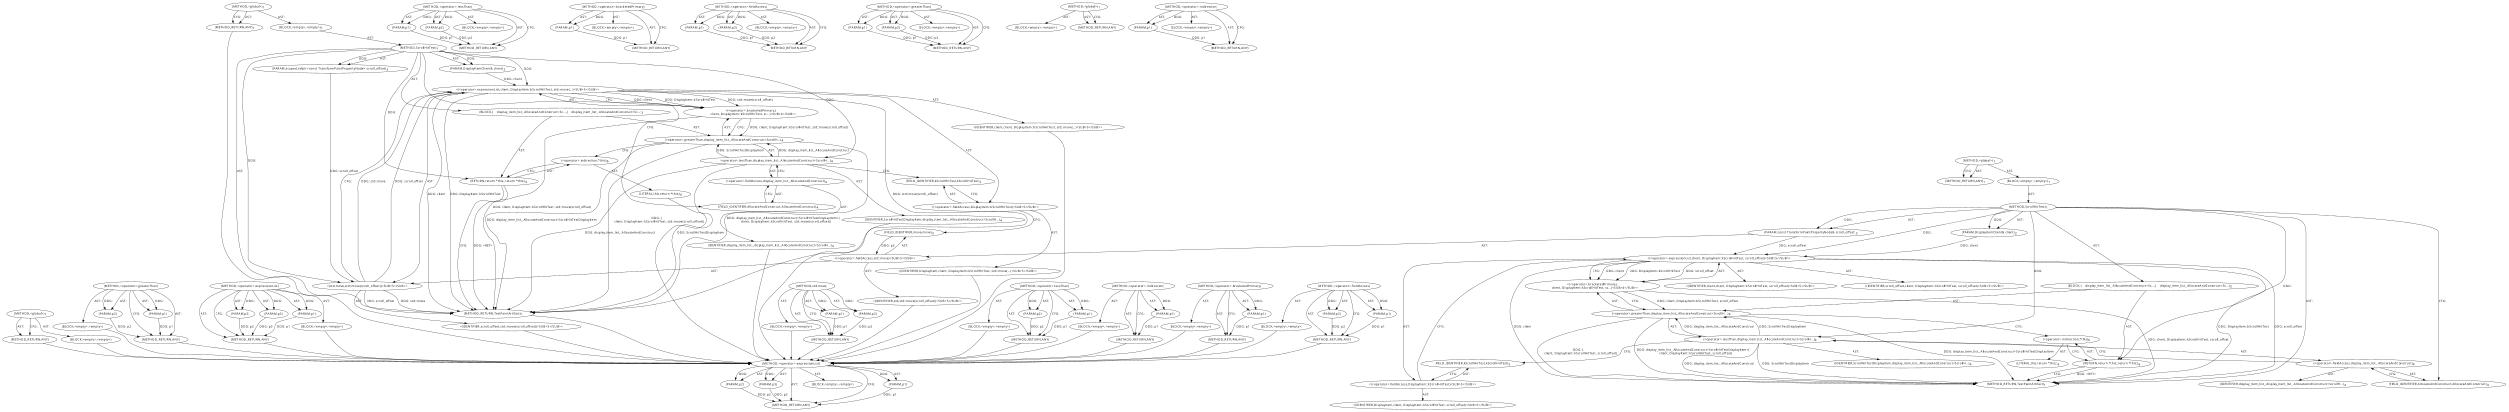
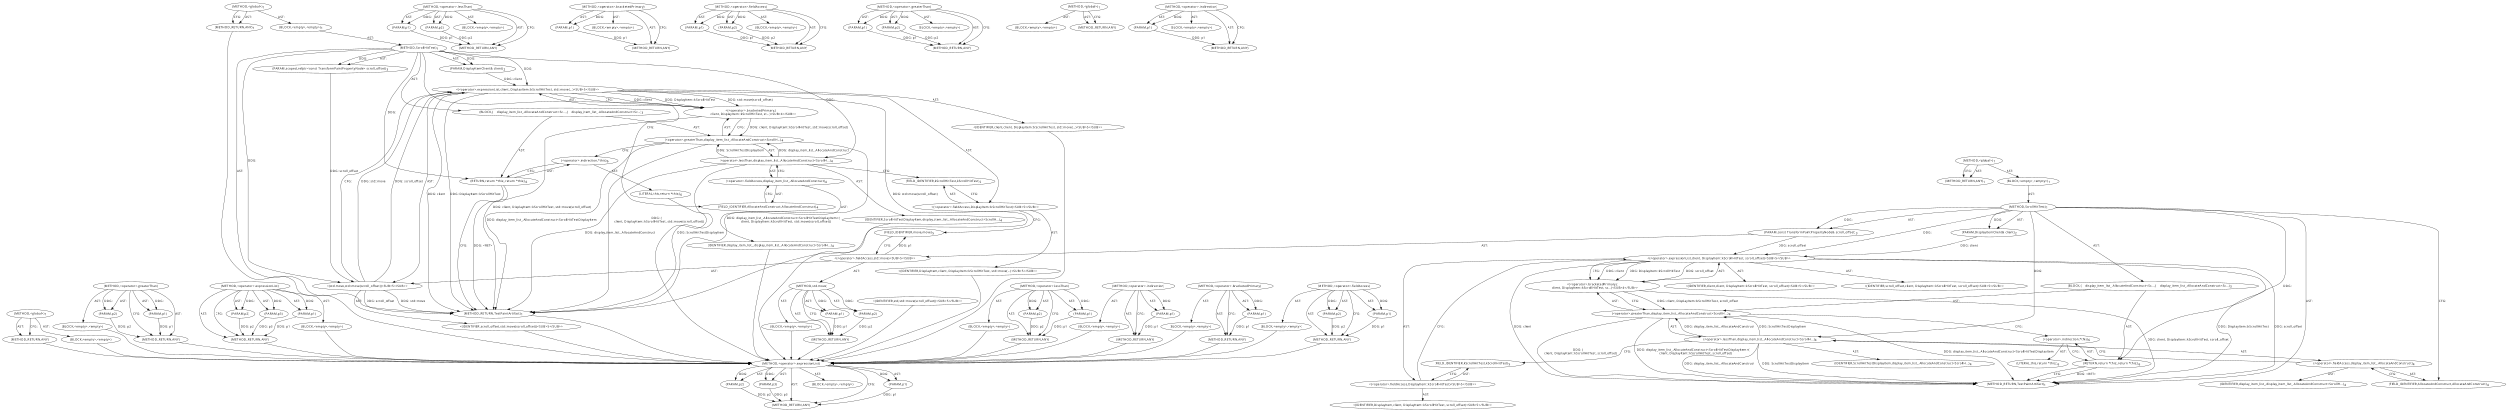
(888, 246) -> (888, 246)
(905, 246) -> (905, 246)
(873, 284) -> (843, 271)
